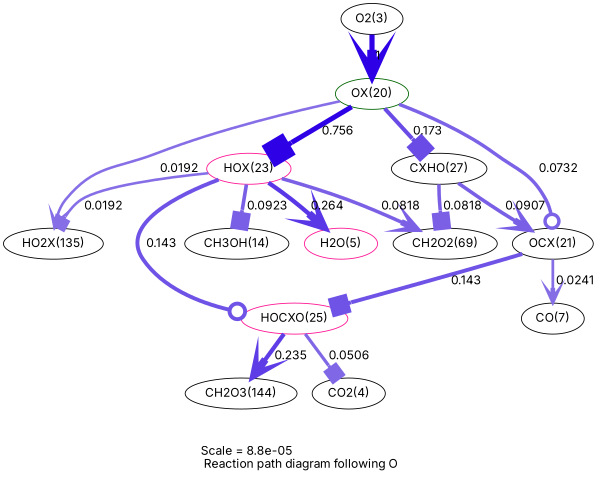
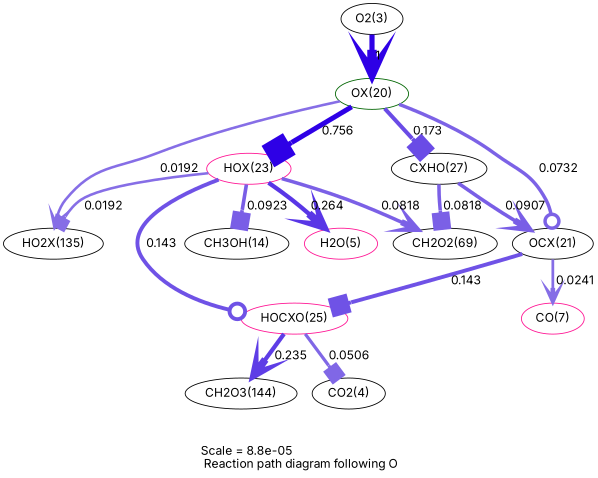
(553, 319) -> (553, 319)
